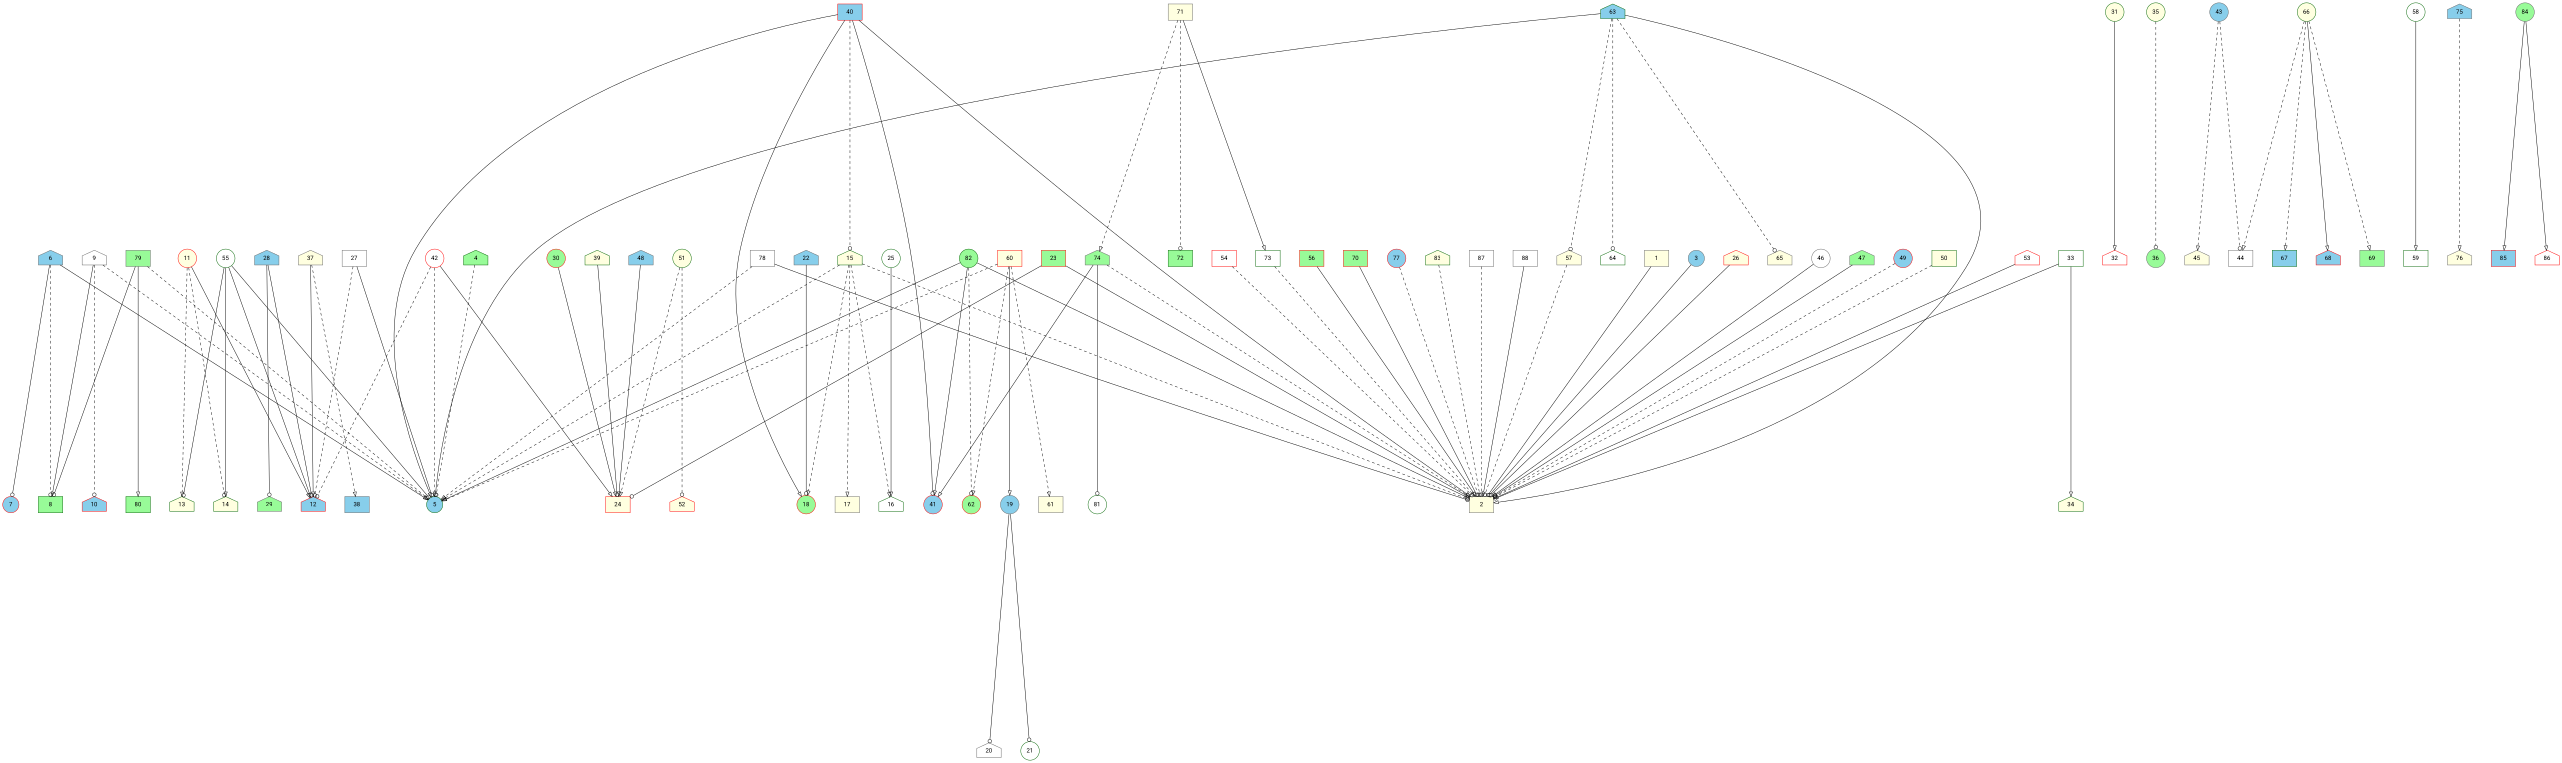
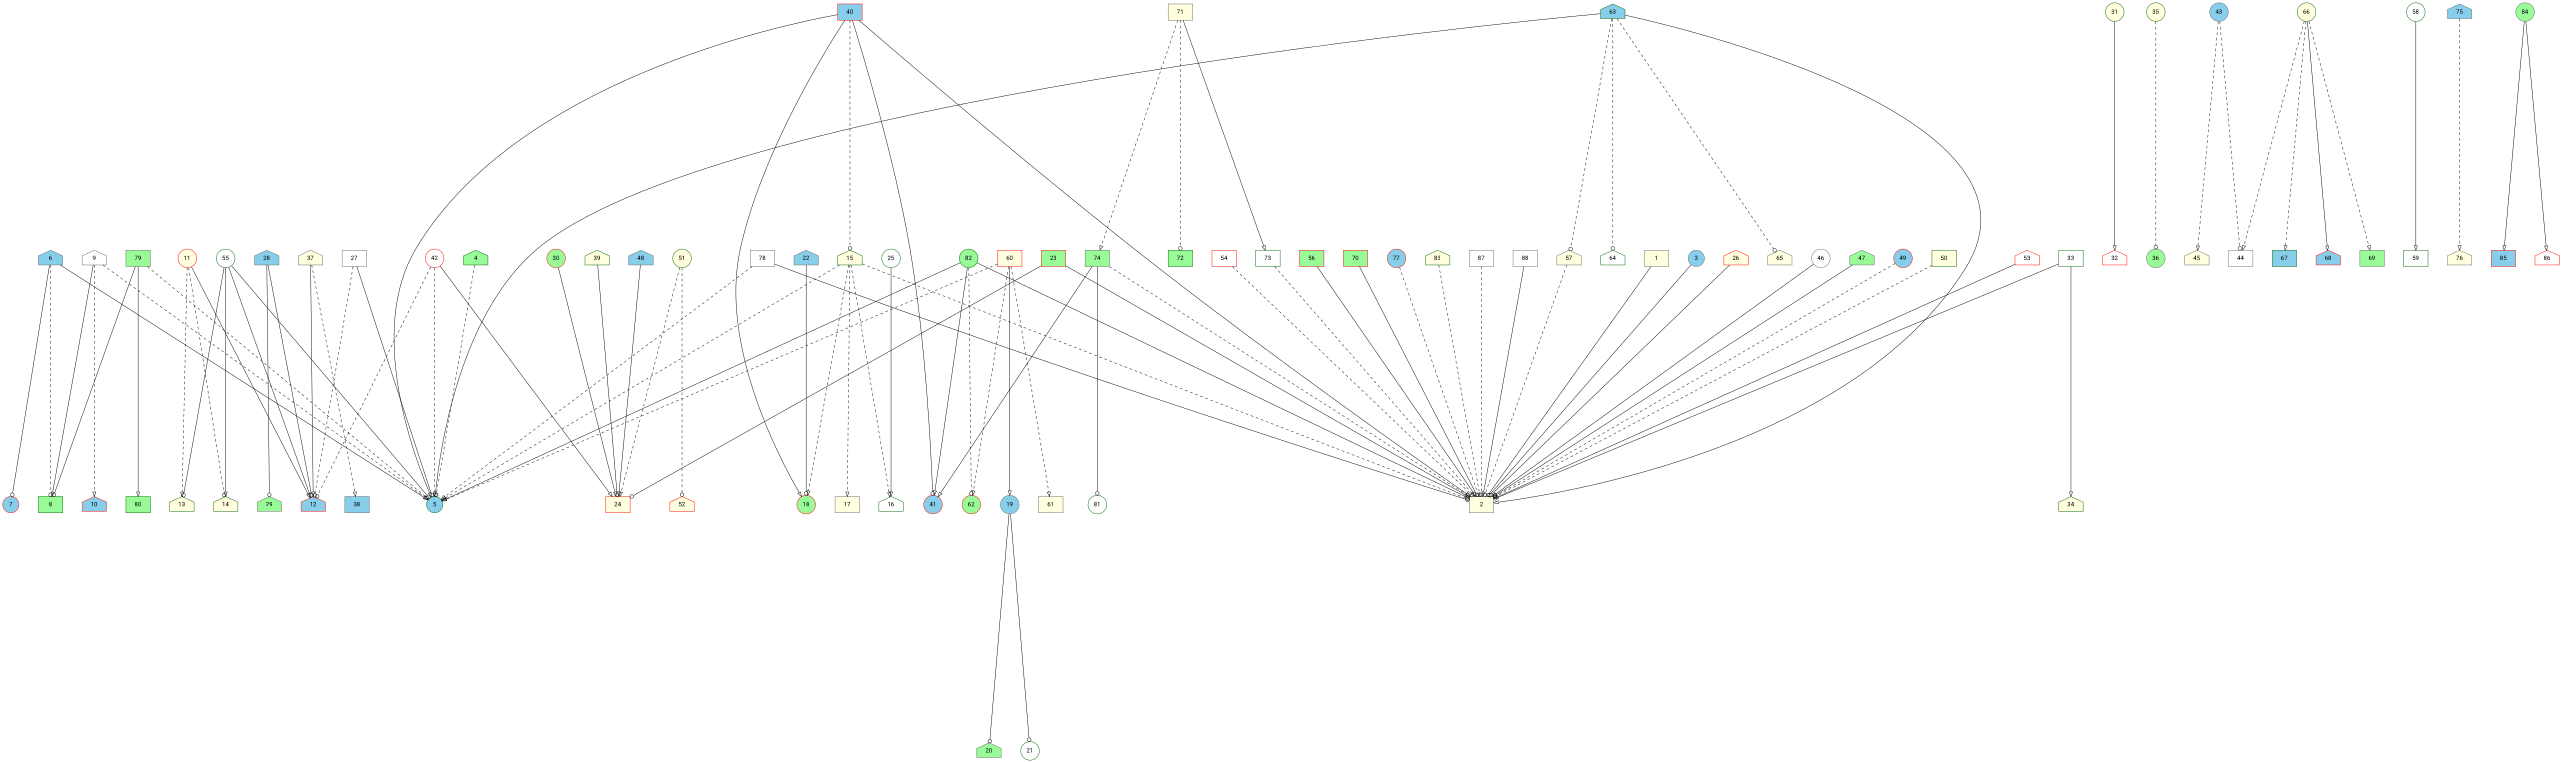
(1097, 258) -> (1097, 258)
(94, 373) -> (94, 373)
(989, 751) -> (989, 751)
